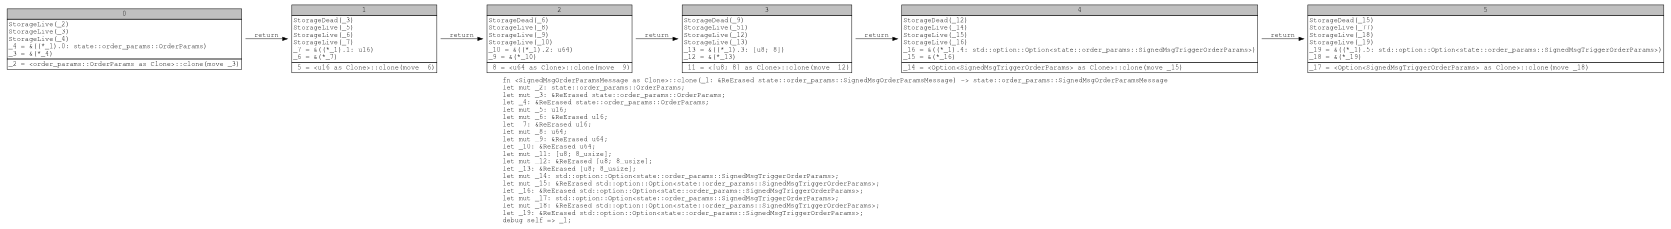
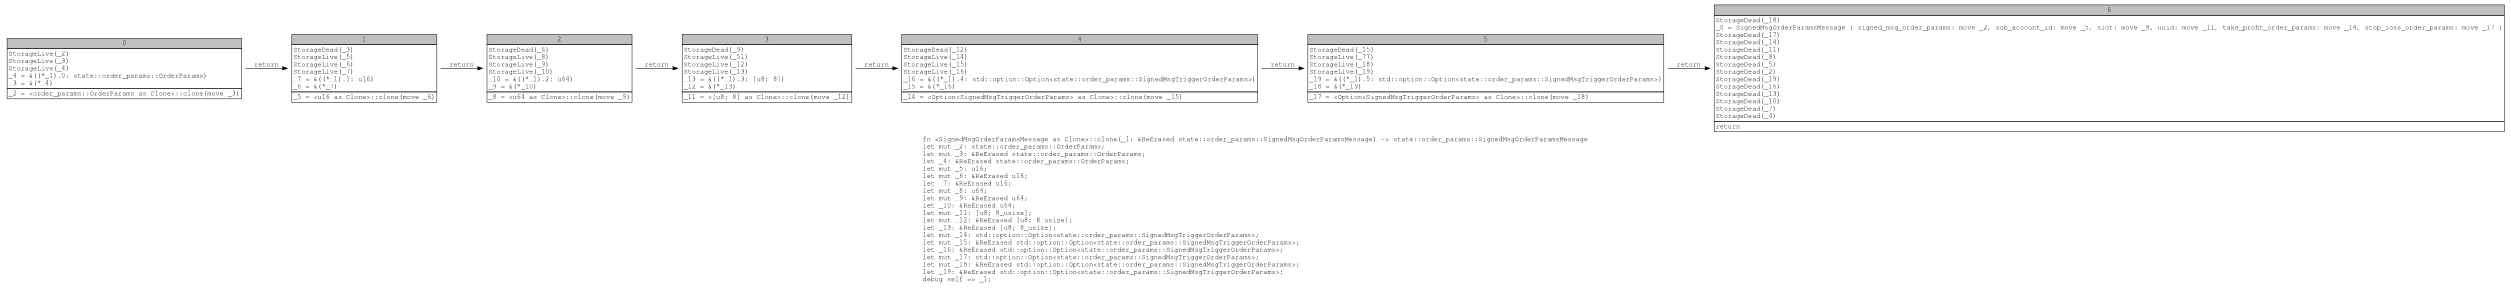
none -> (2109, 68)
